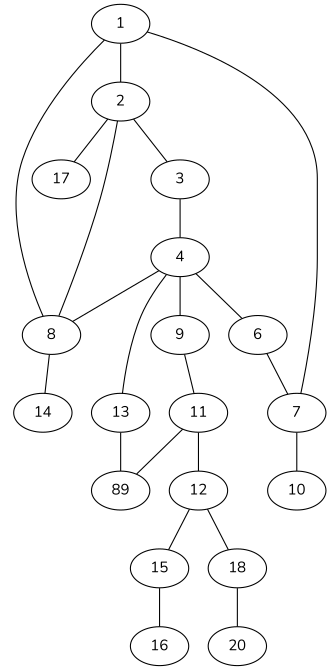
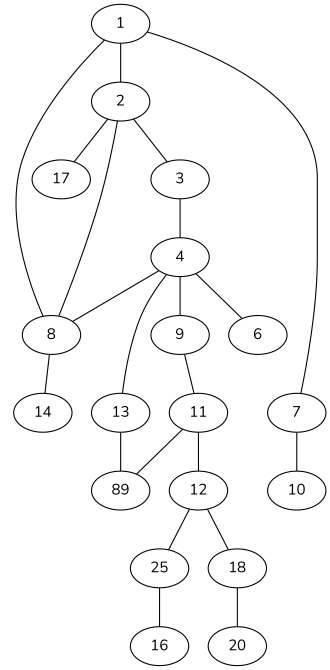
(277, 374) -> none
(160, 568) -> (160, 568)
